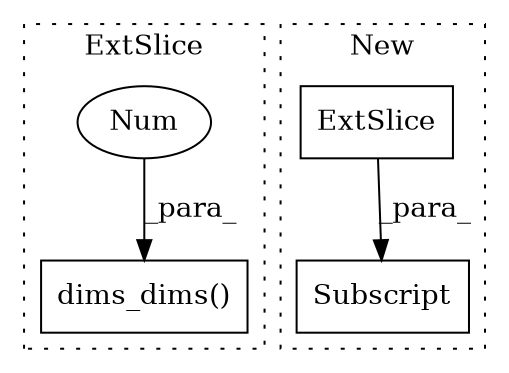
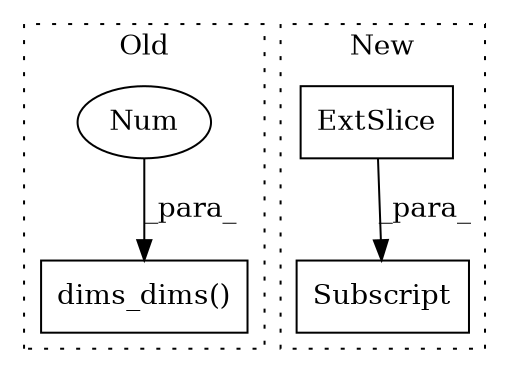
(144, 47) -> (144, 47)
